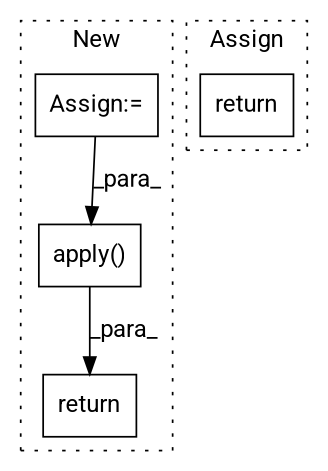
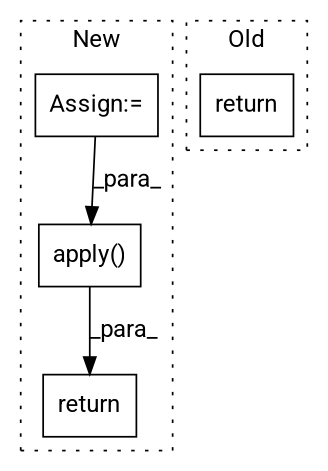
(247, 41) -> (247, 41)
